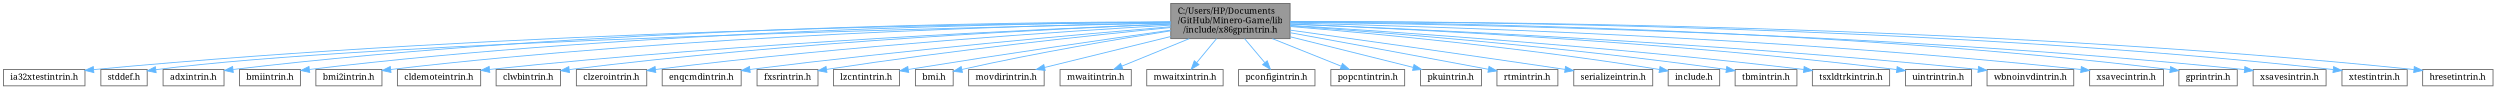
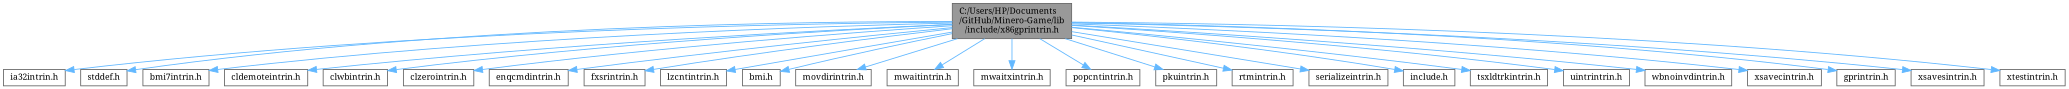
(44, 78) -> (34, 78)
(194, 78) -> none
(270, 78) -> none
(349, 78) -> (176, 78)
(1277, 78) -> none
(1766, 78) -> none
(2458, 78) -> none
